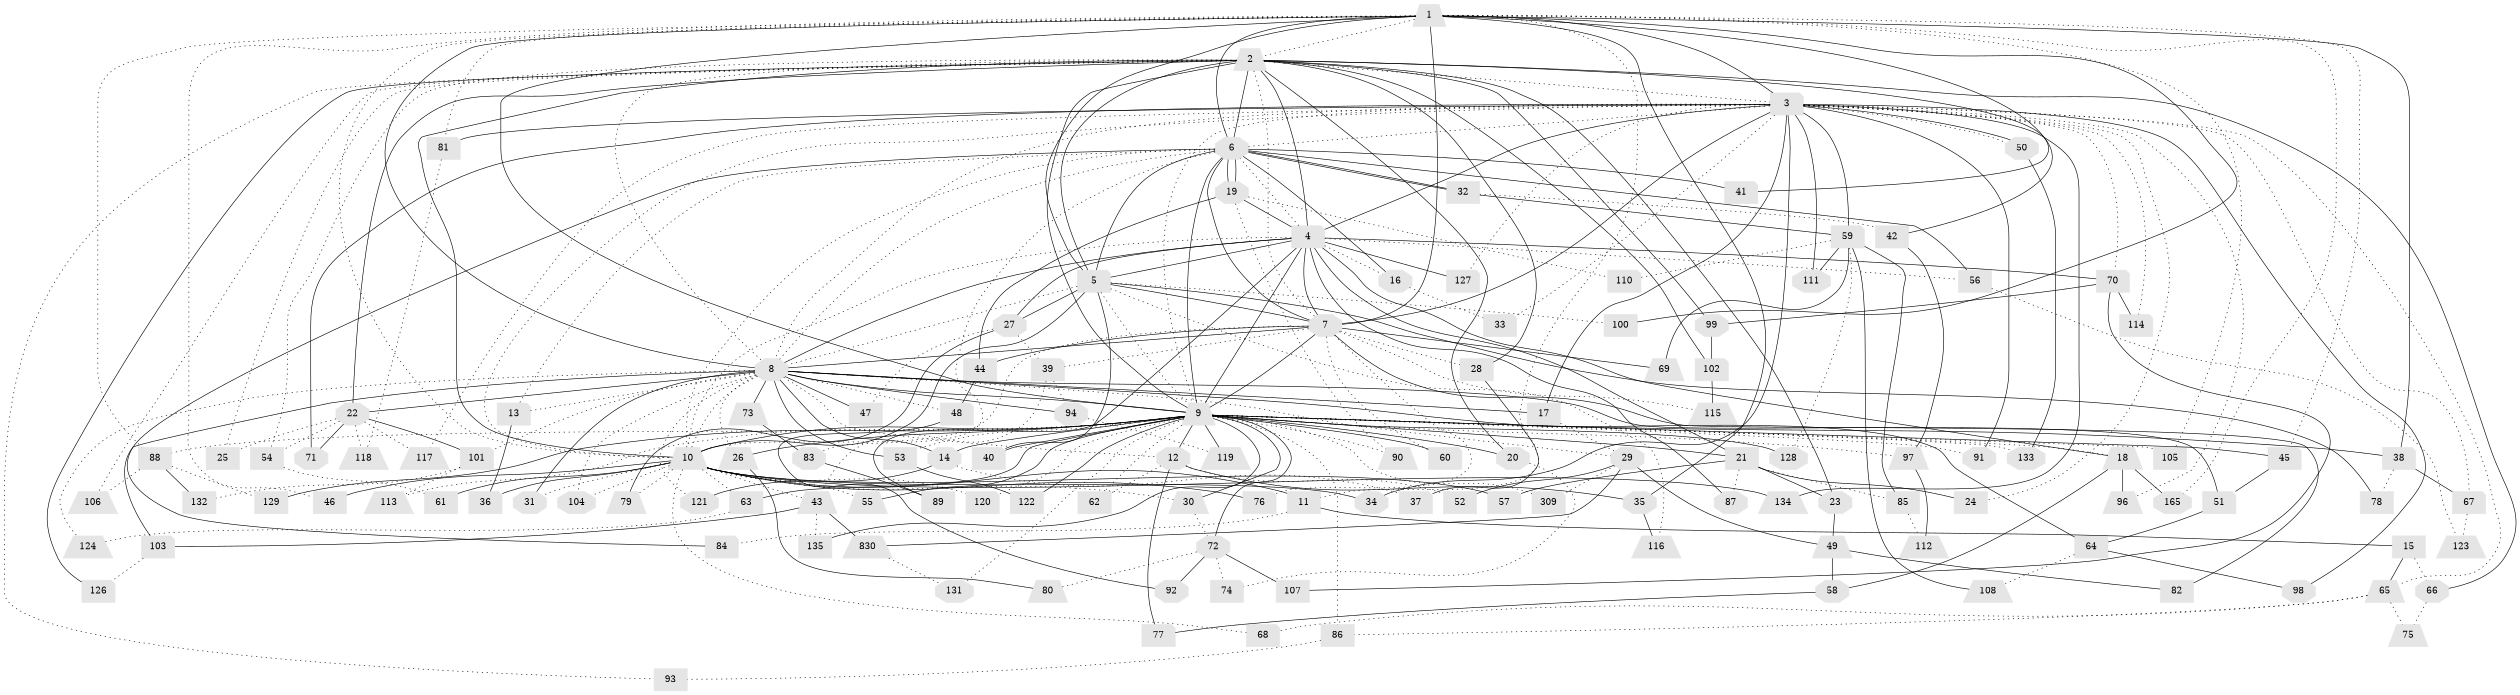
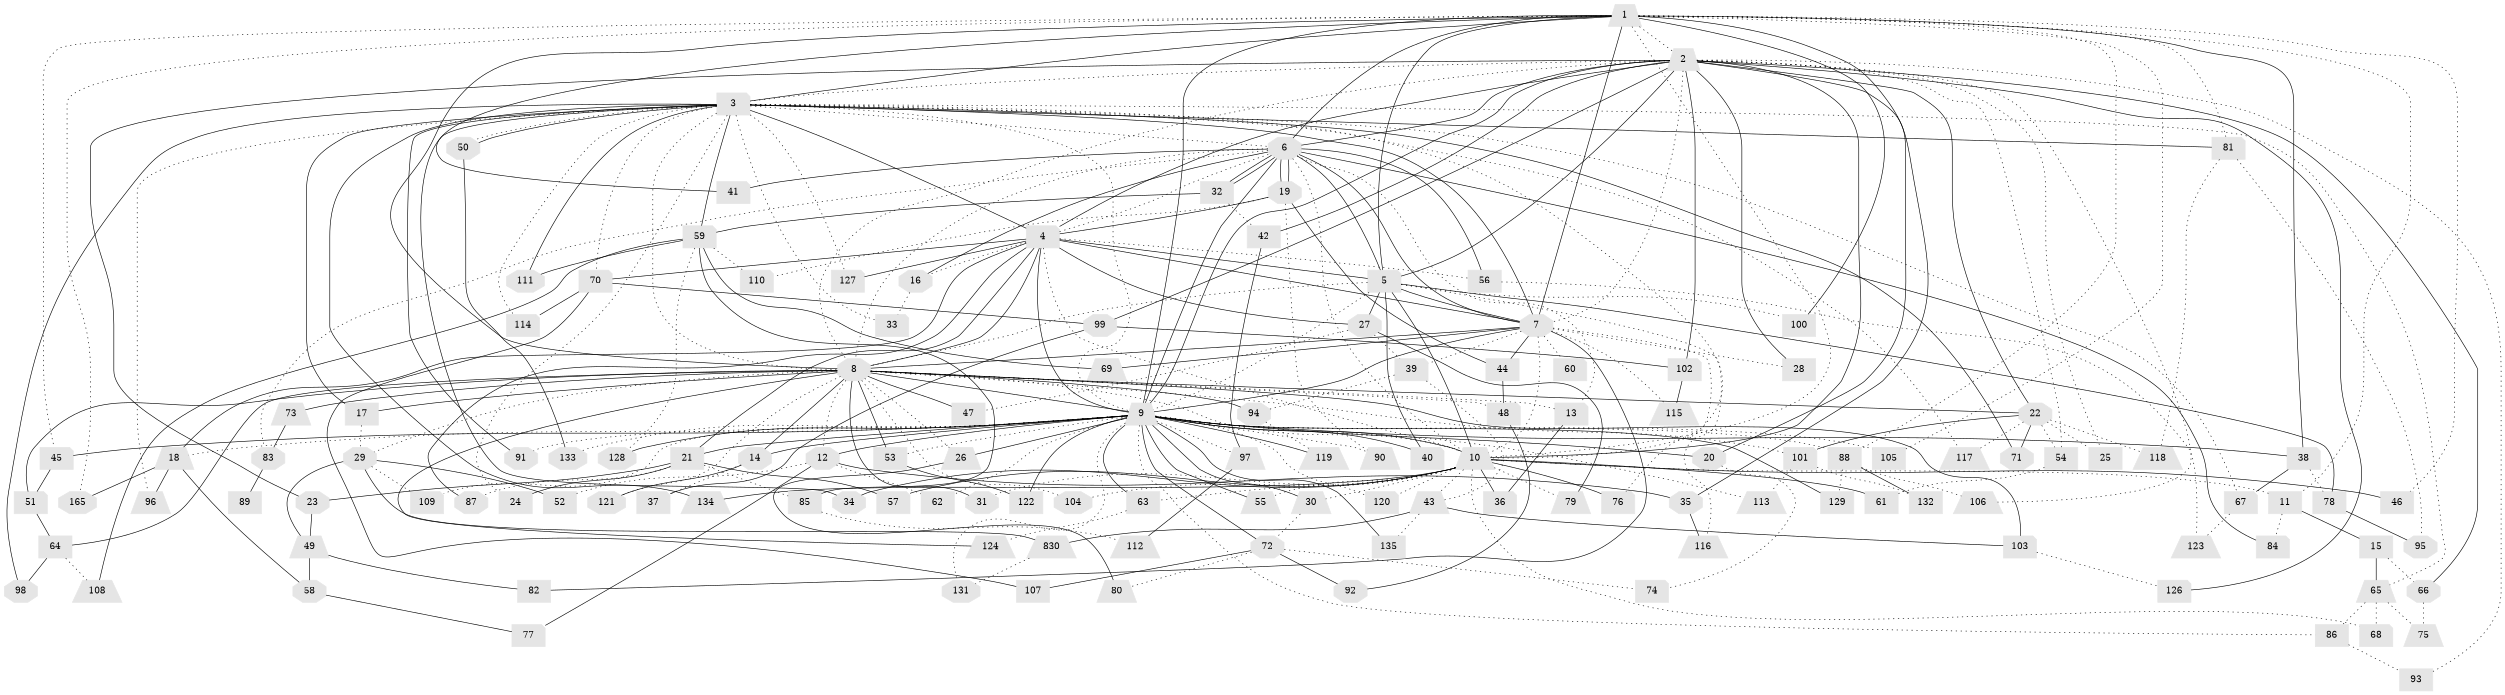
(368, 386) -> (404, 505)
(1106, 416) -> none
(1321, 429) -> none
(1534, 470) -> (863, 413)
(1085, 472) -> (1880, 471)
(1549, 503) -> (427, 503)
none -> (2421, 547)
